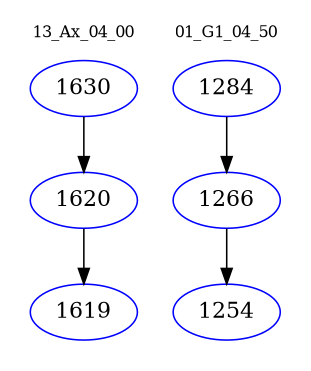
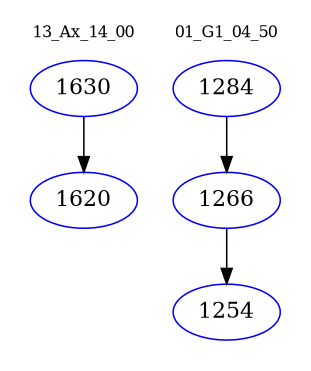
(84, 33) -> (84, 33)
(84, 312) -> none
